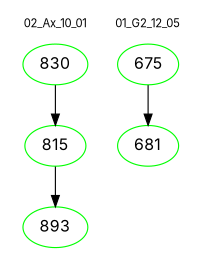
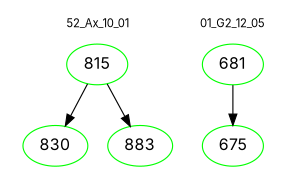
(55, 24) -> (98, 24)
(55, 100) -> (79, 100)
(148, 100) -> (233, 100)
(55, 227) -> (140, 146)
